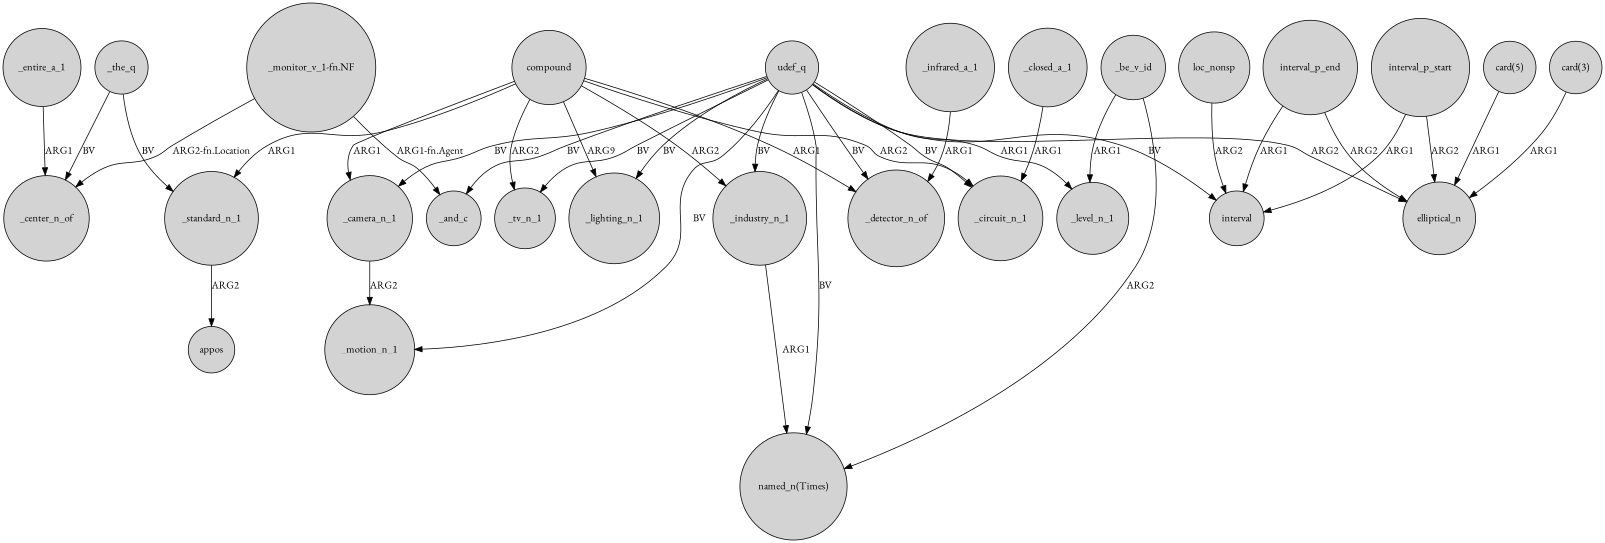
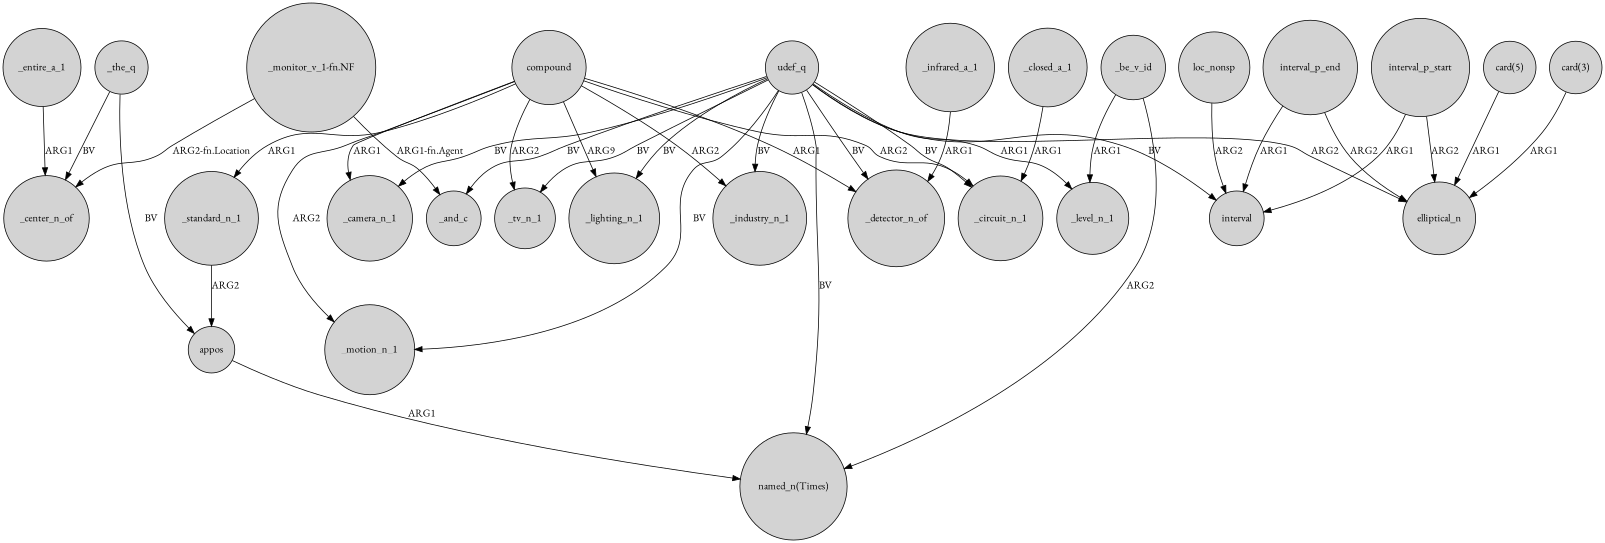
(136, 145) -> (130, 219)
(370, 279) -> (325, 151)
(776, 345) -> (479, 435)
